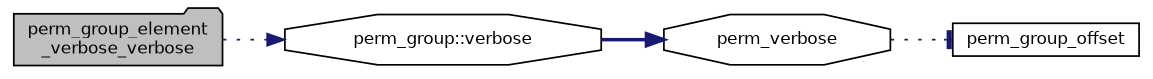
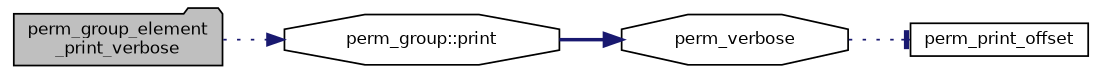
(118, 40) -> (118, 40)
(443, 40) -> (422, 40)
(1046, 40) -> (999, 40)
